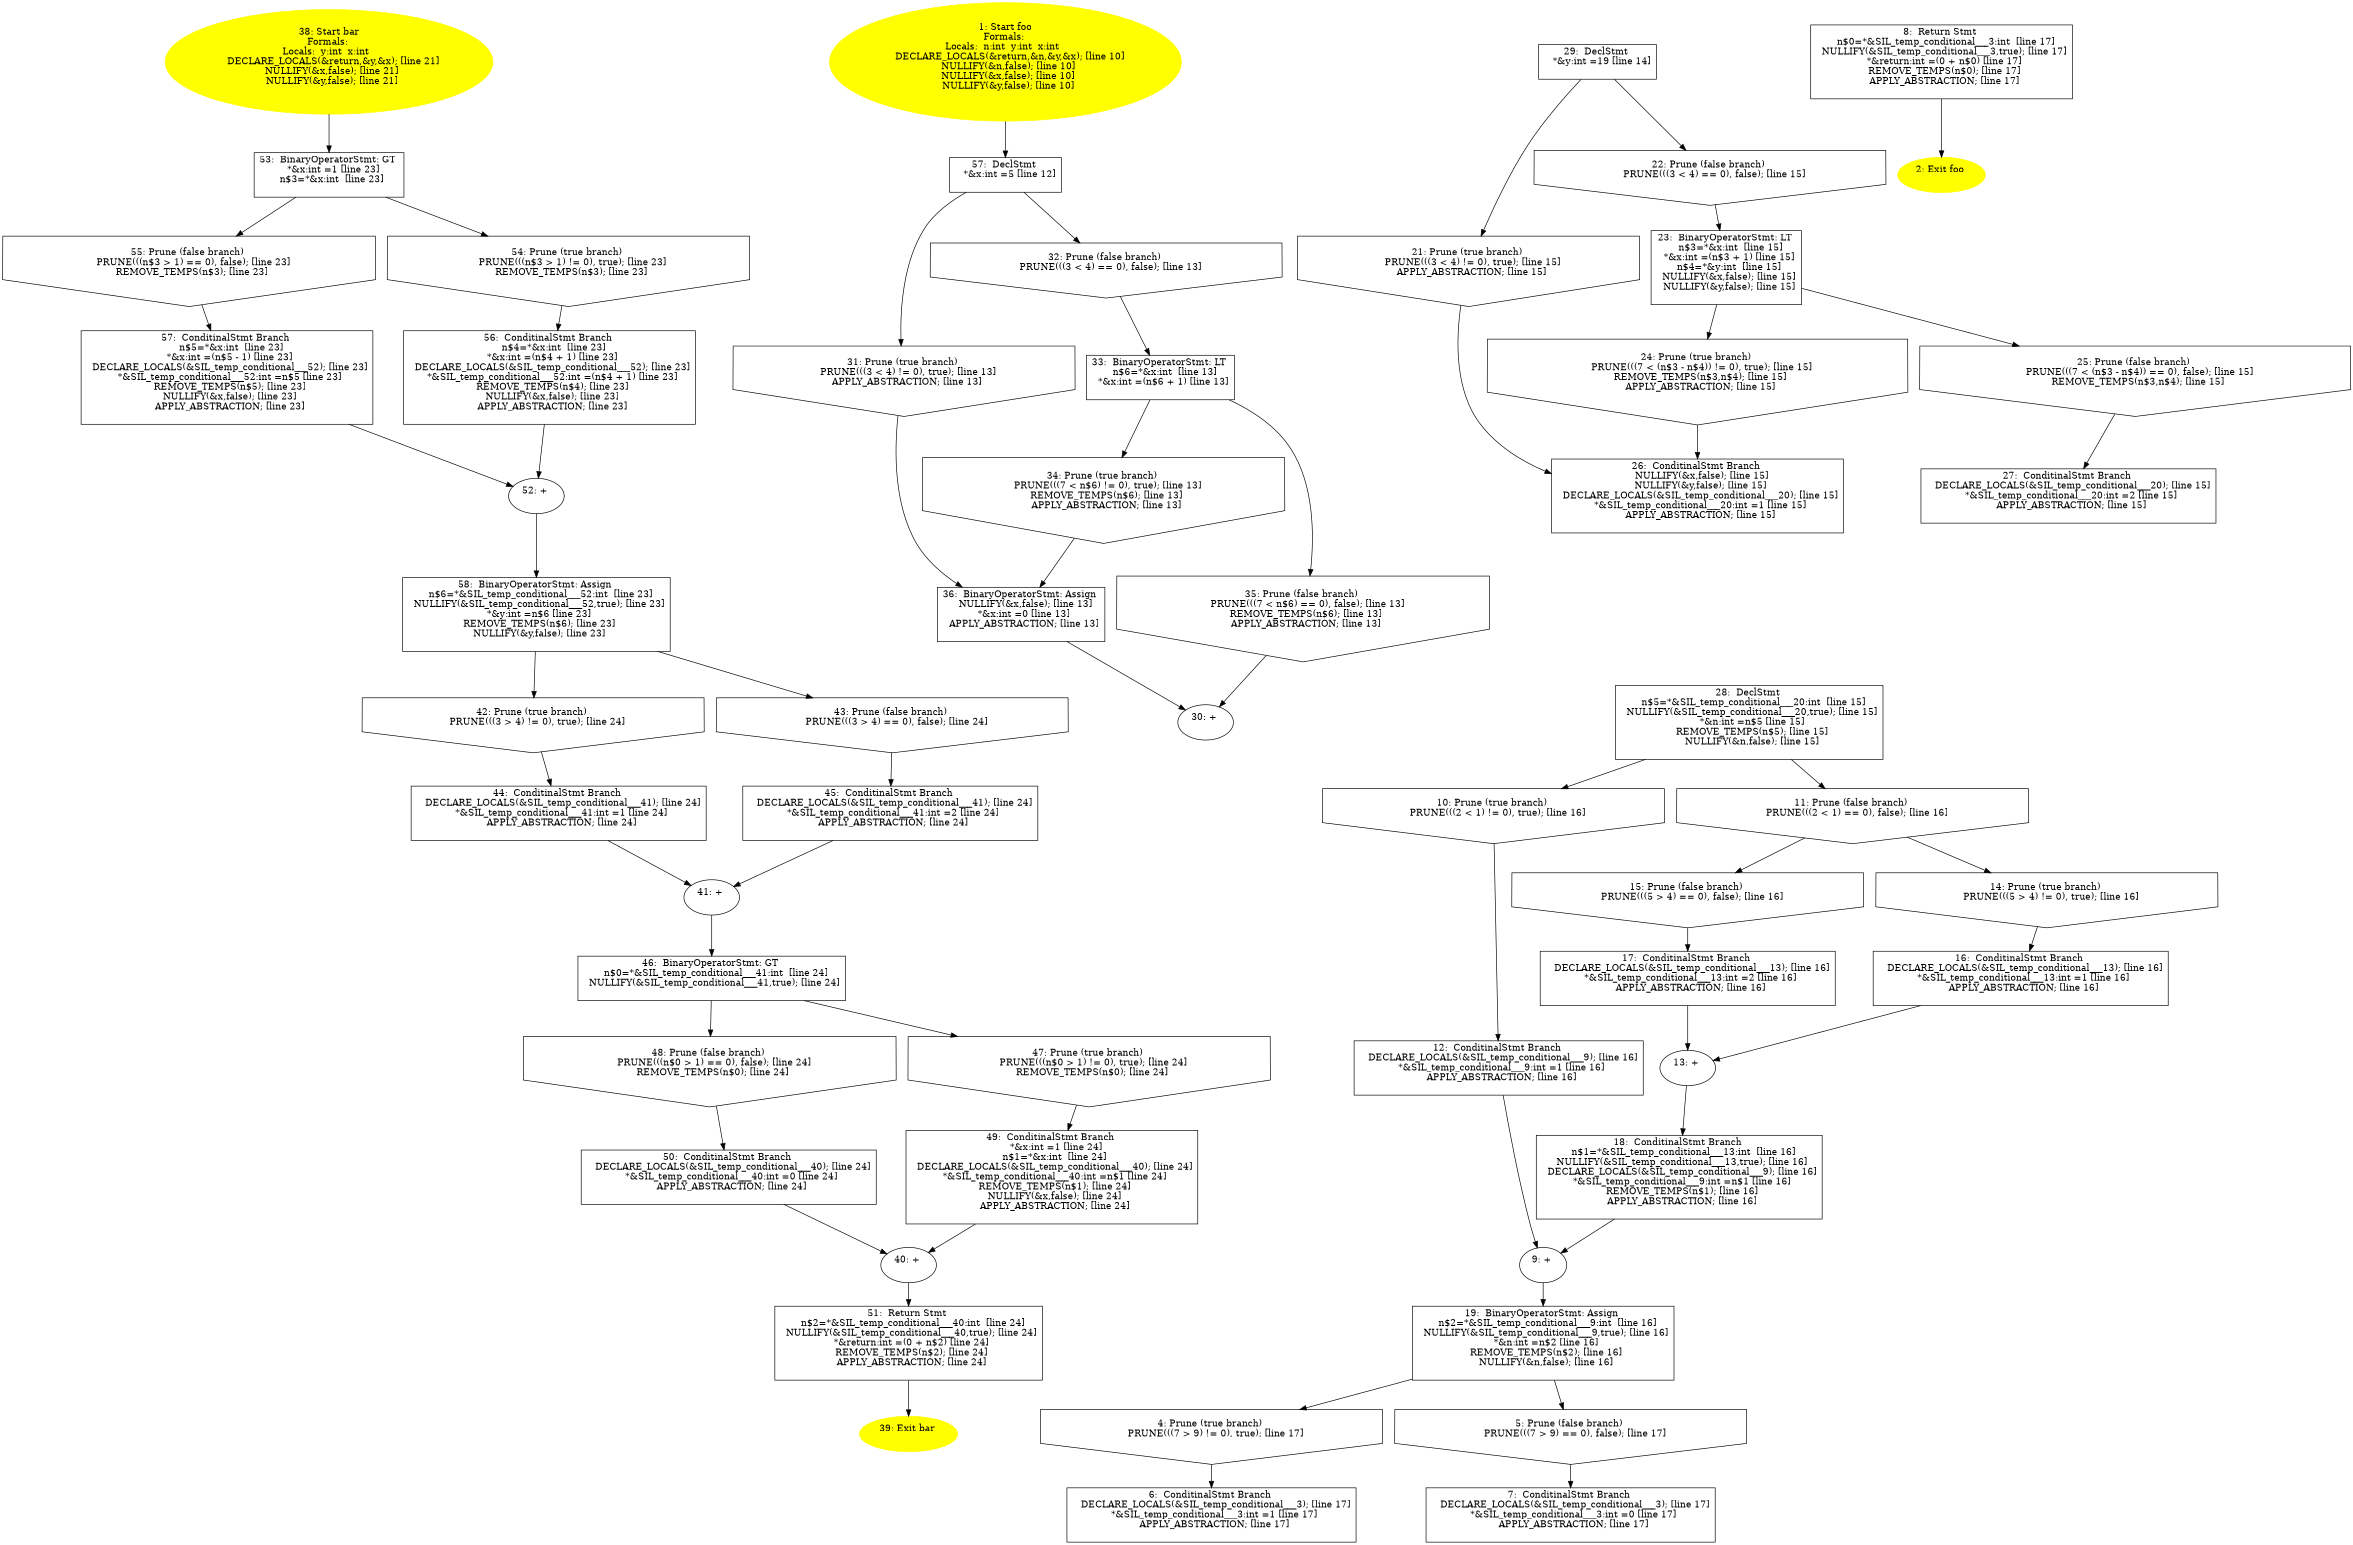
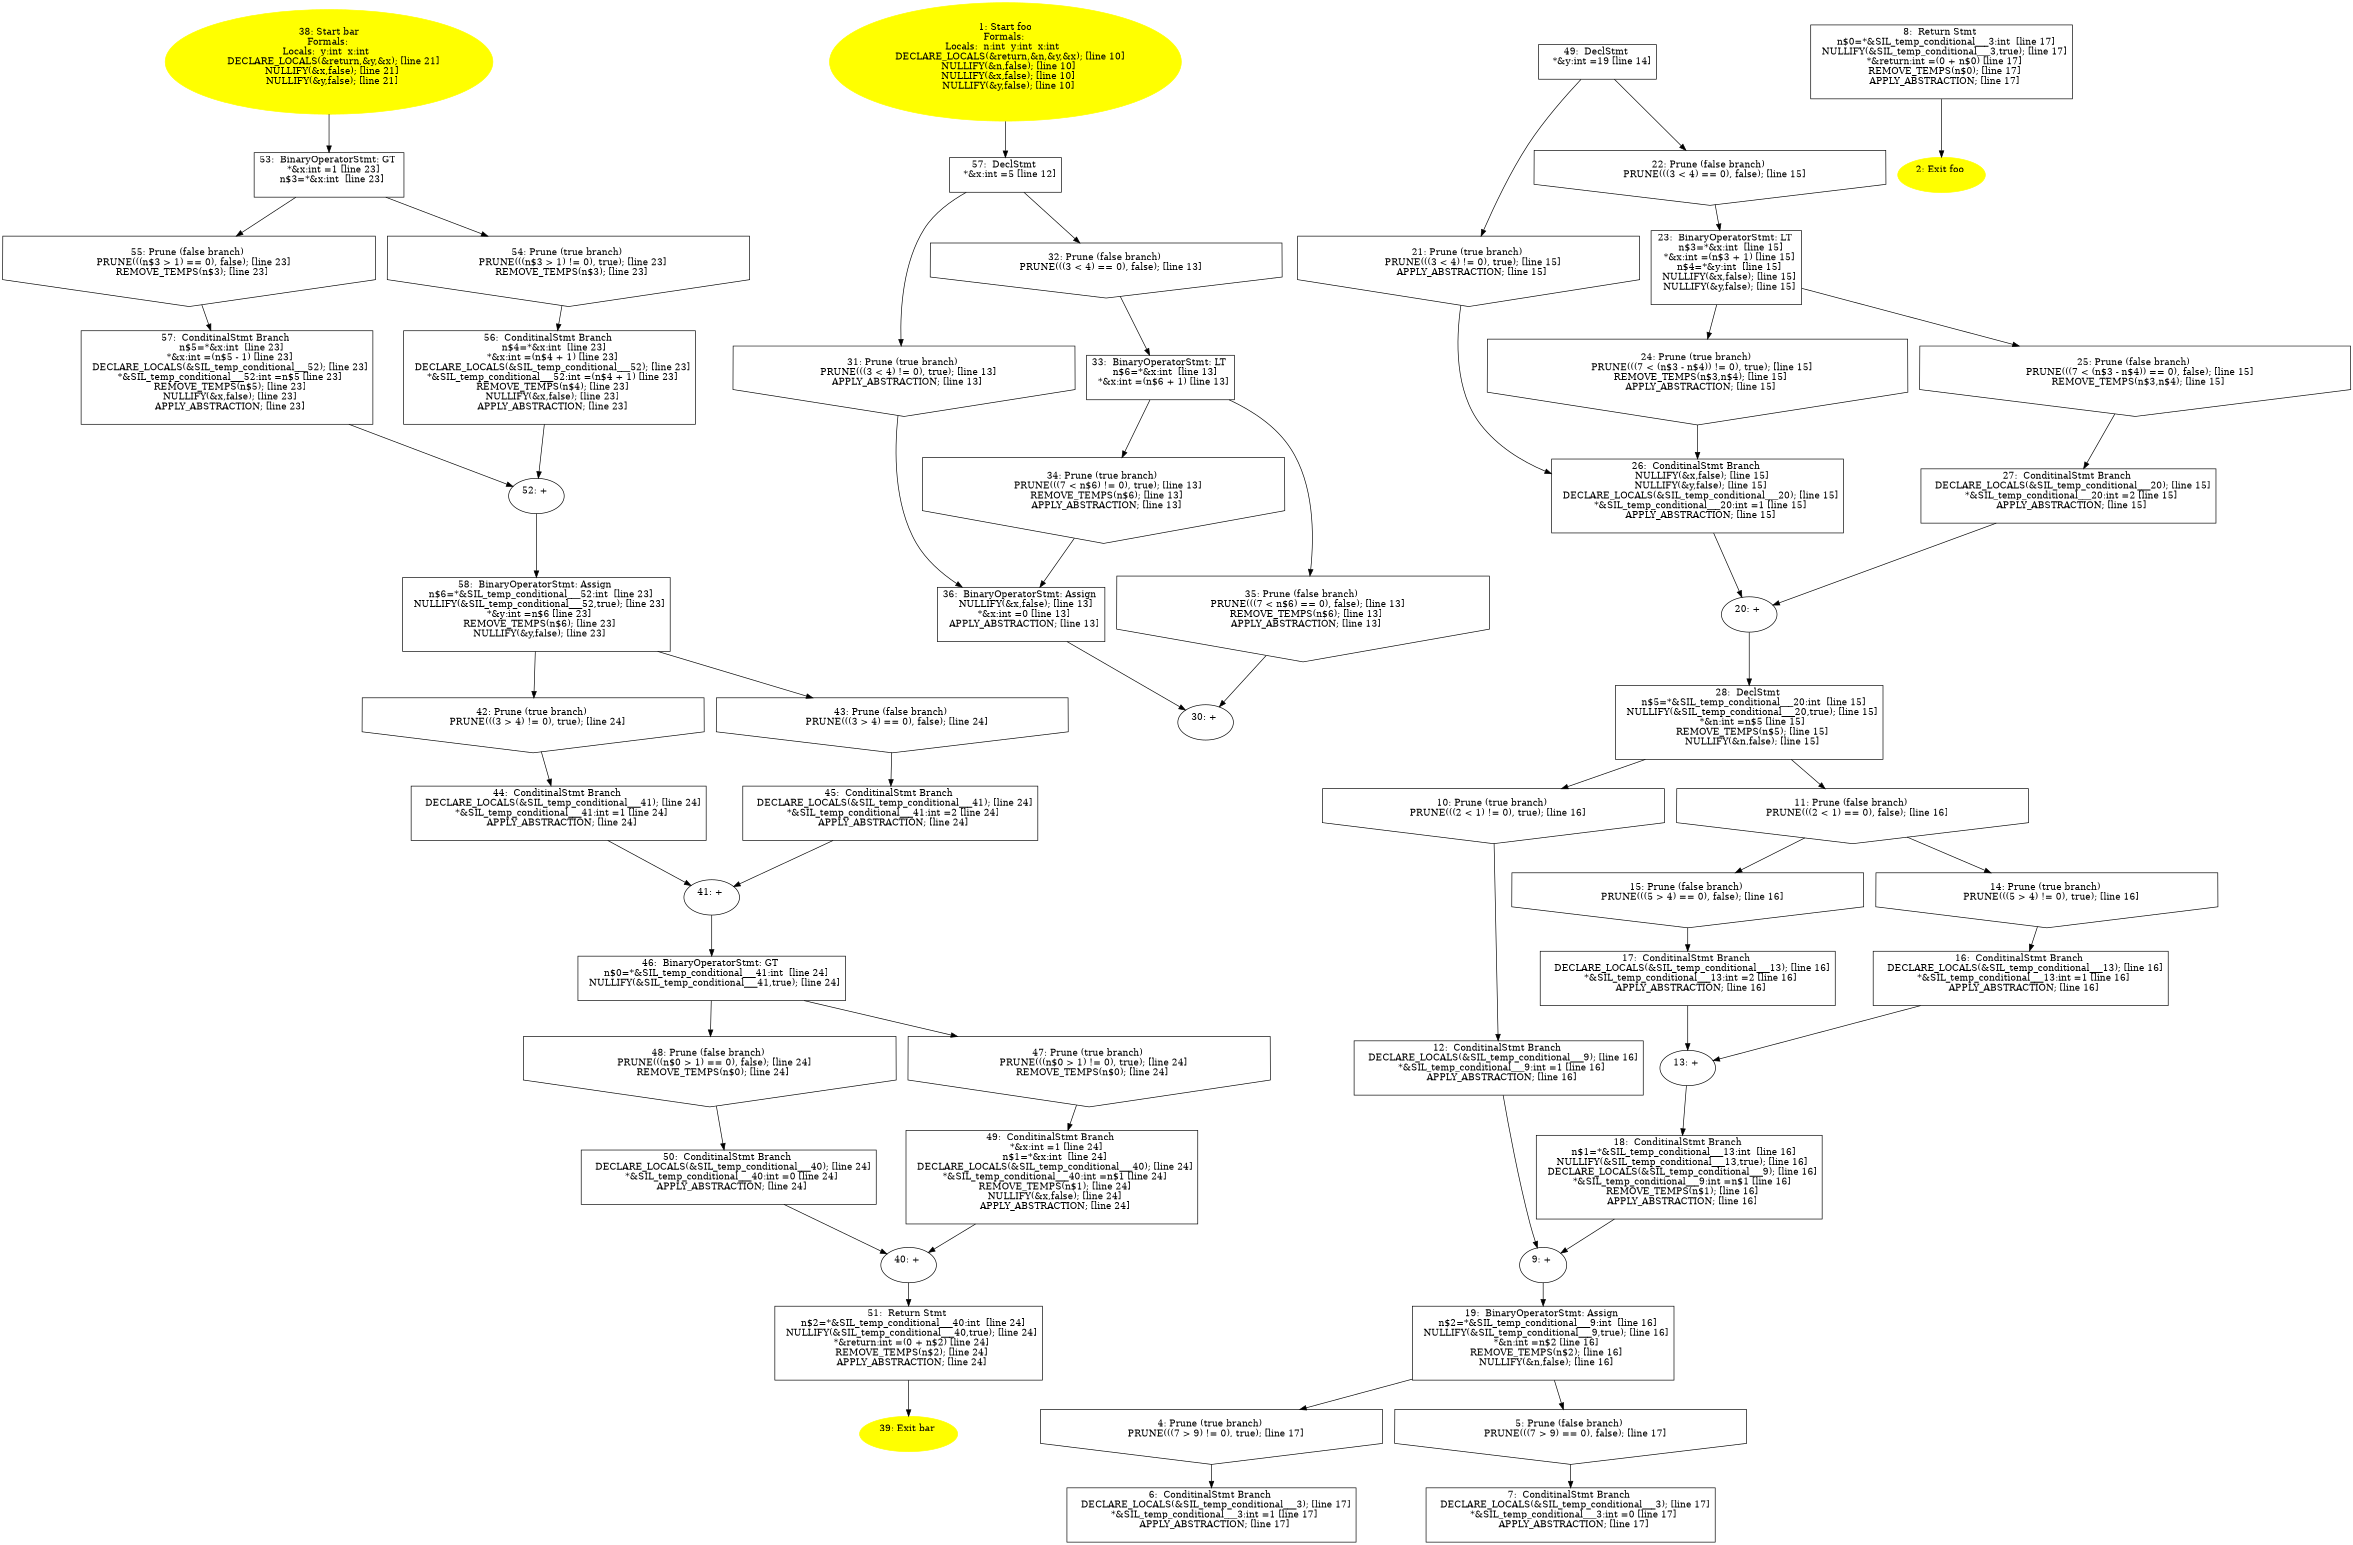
(1597, 62) -> (1597, 62)
none -> (1749, 614)
